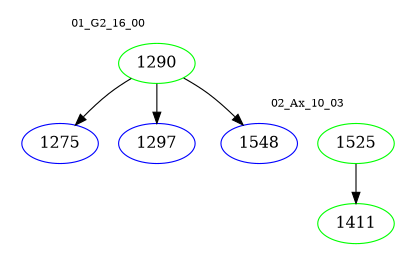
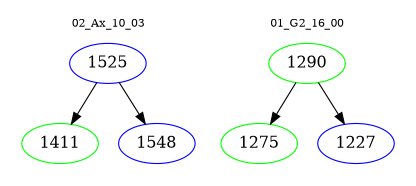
(219, 103) -> (129, 98)
(60, 144) -> (259, 144)
(157, 144) -> (356, 144)
(356, 144) -> (108, 63)
